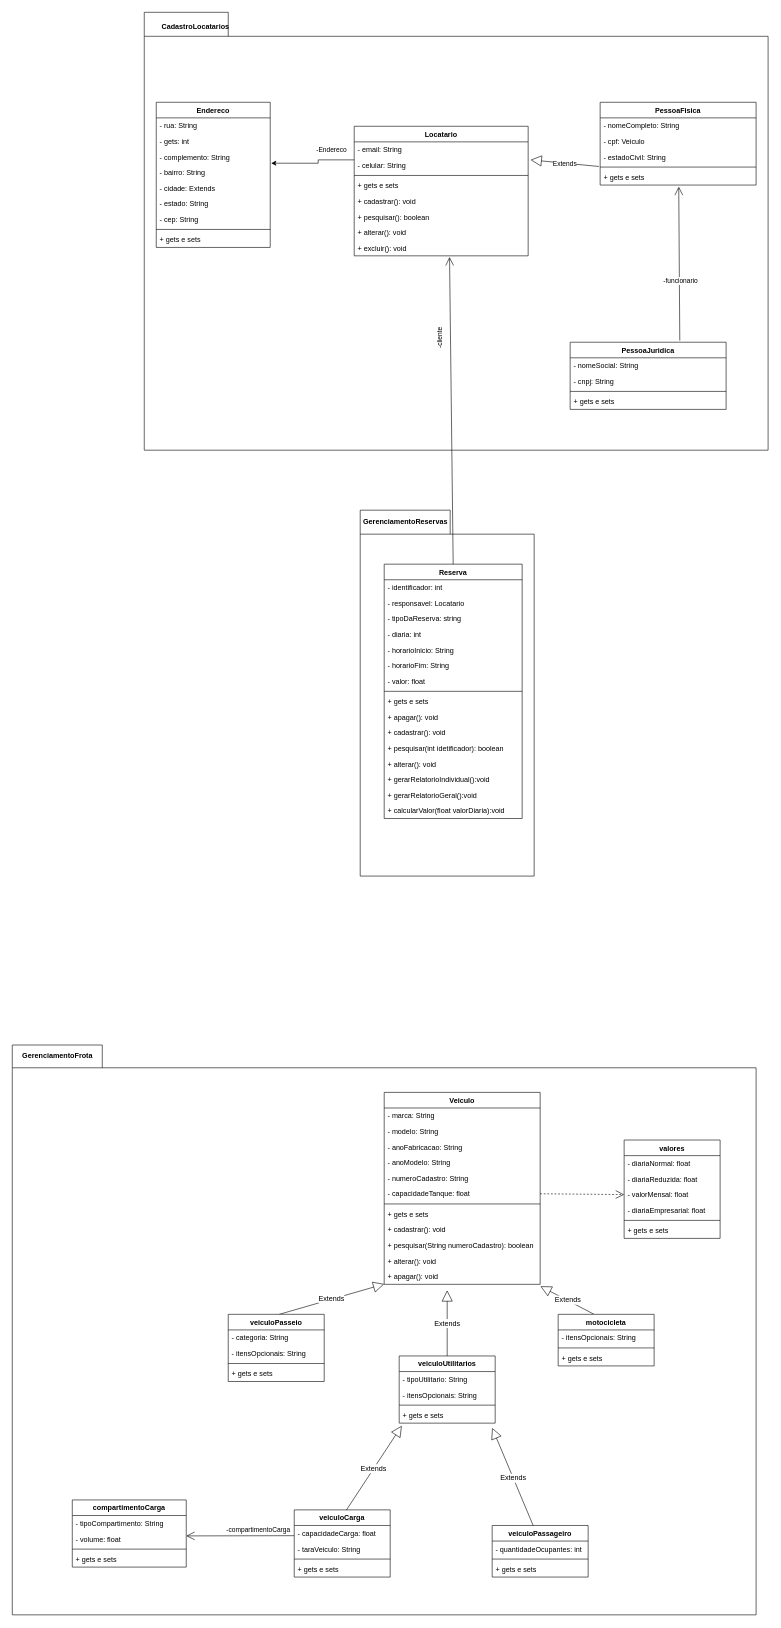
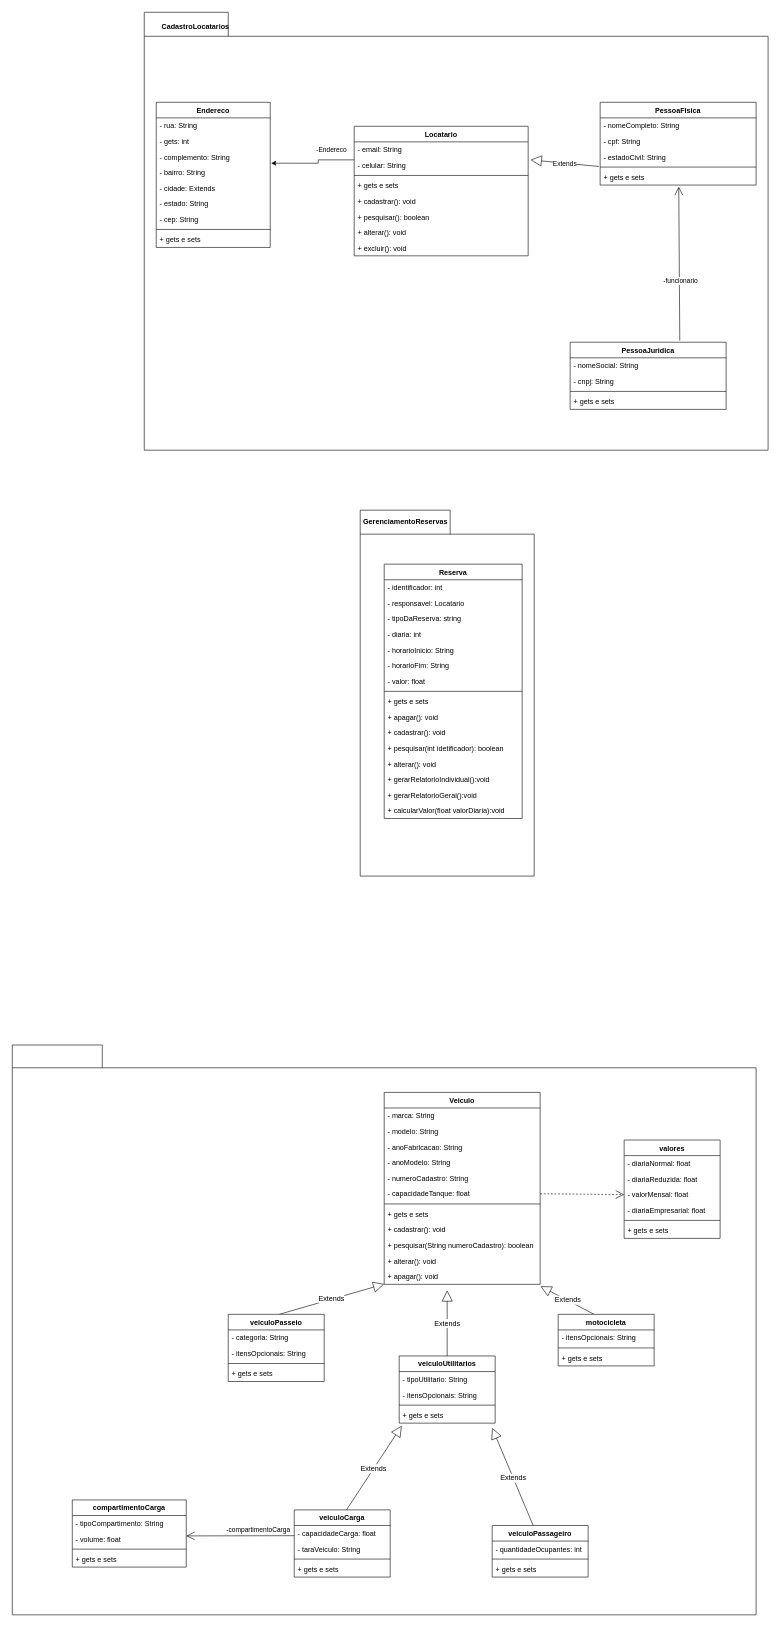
(627, 142) -> (626, 142)
(453, 507) -> none
(57, 1056) -> none
